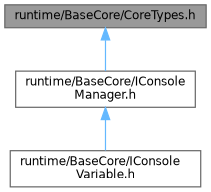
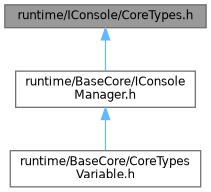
(105, 16) -> (105, 16)
(105, 169) -> (105, 169)
